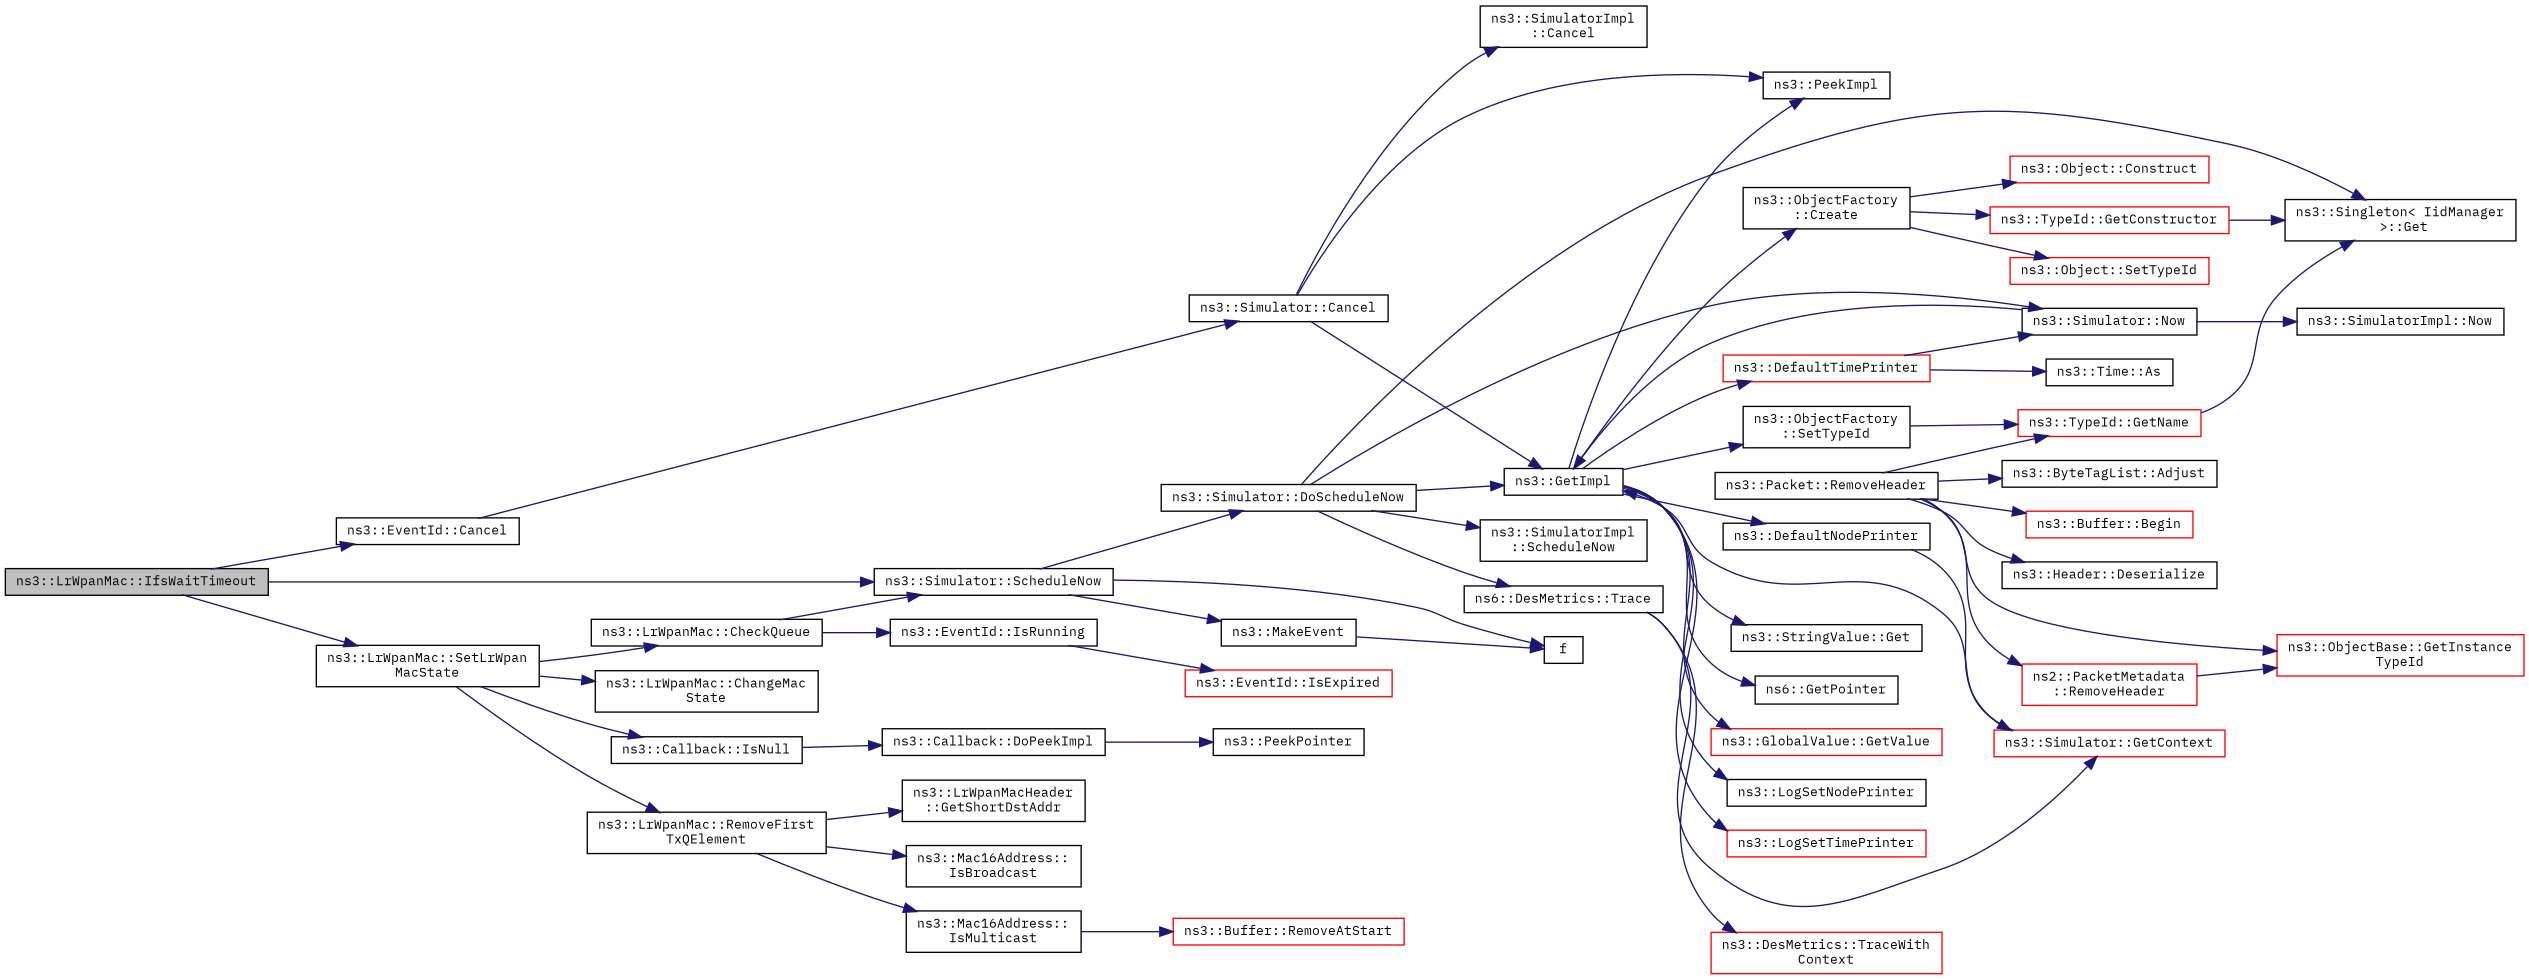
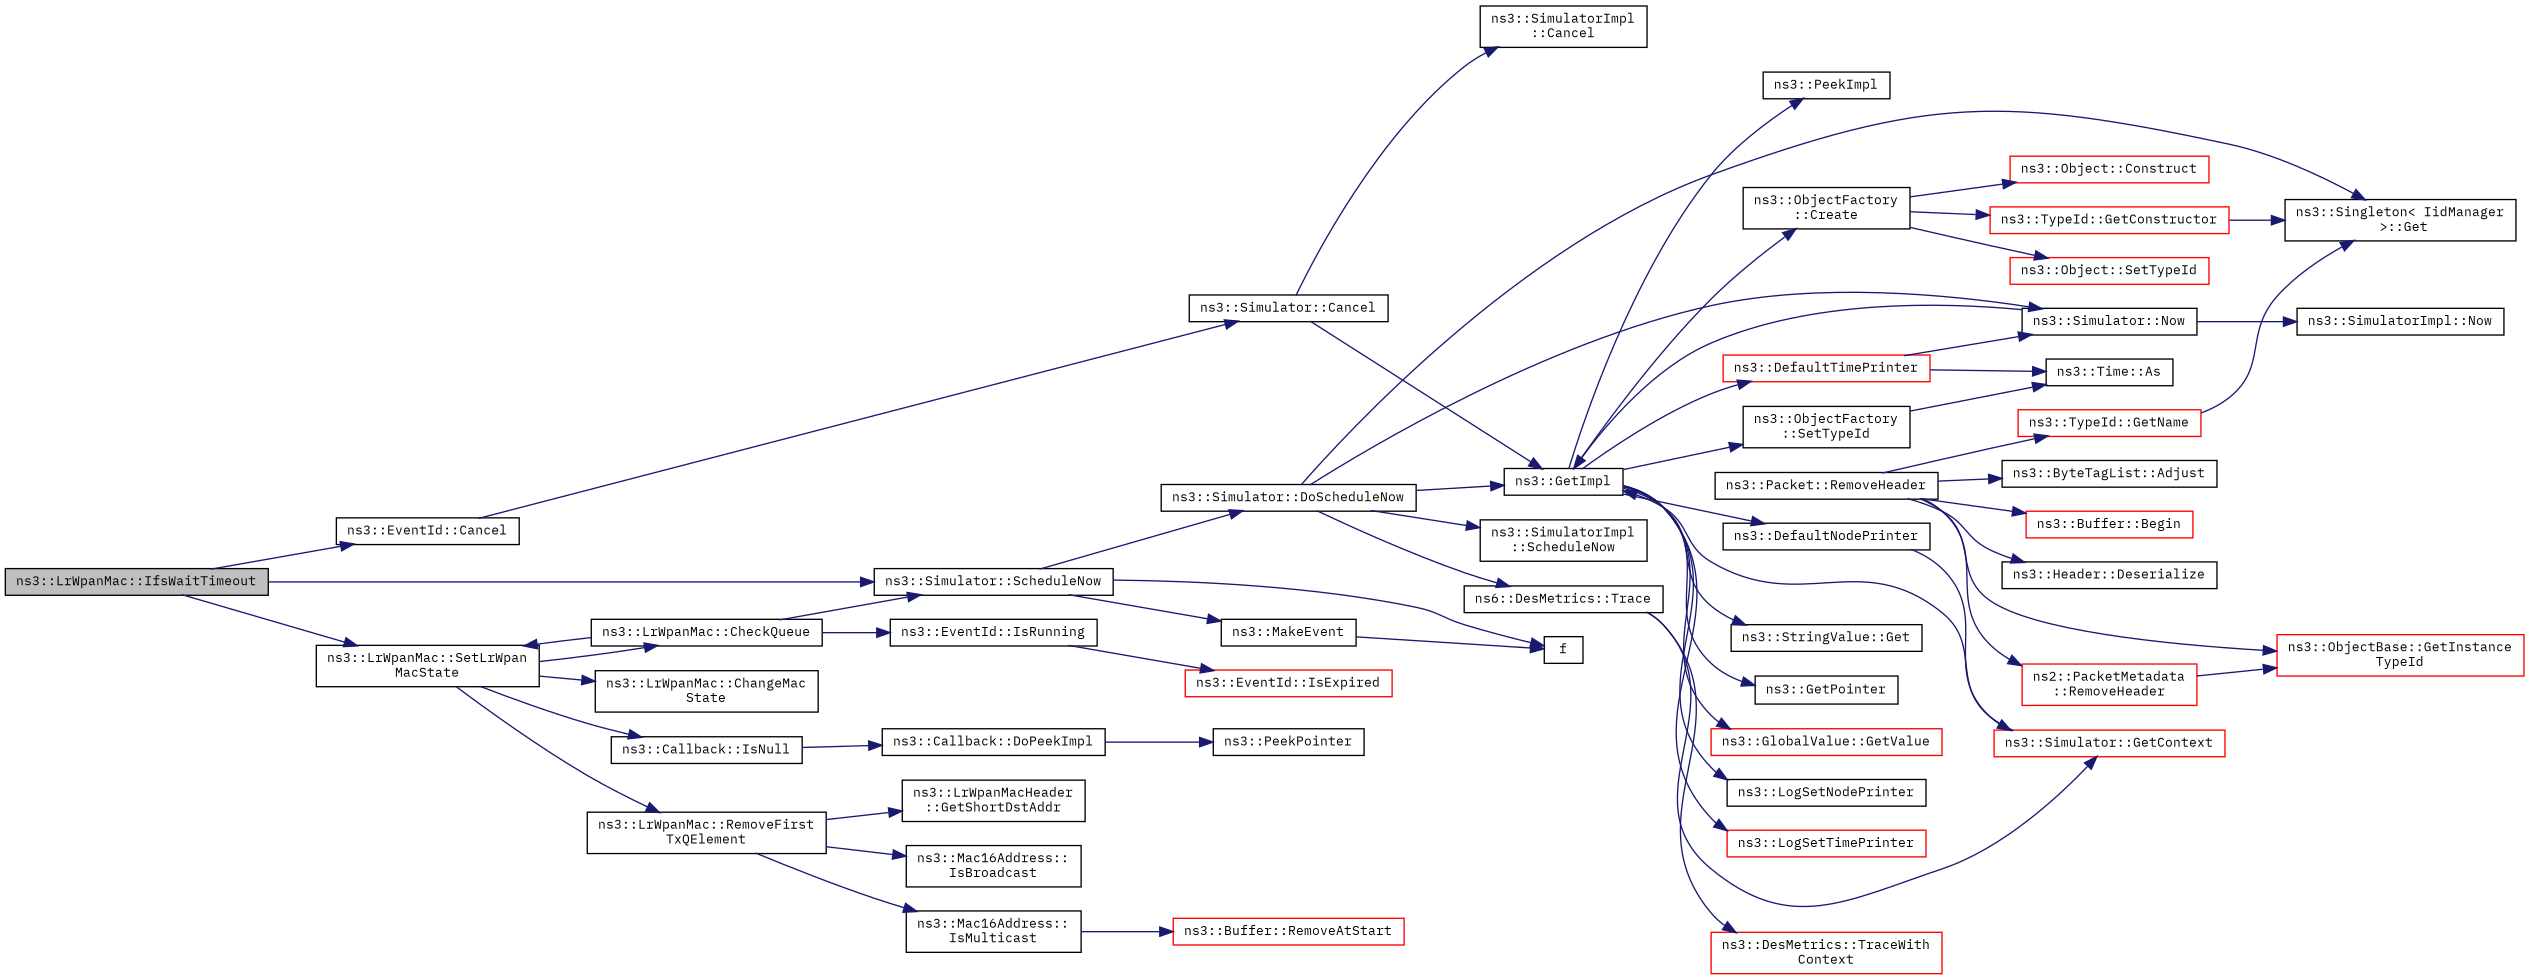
(1484, 109) -> none
(1957, 425) -> (1971, 399)
none -> (564, 641)
(1827, 690) -> (1827, 690)
